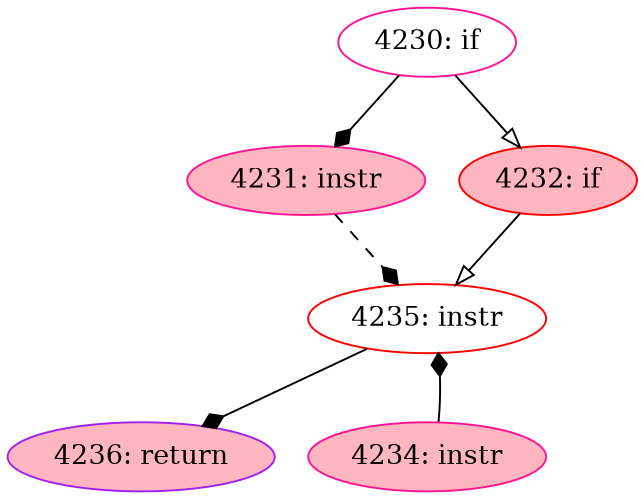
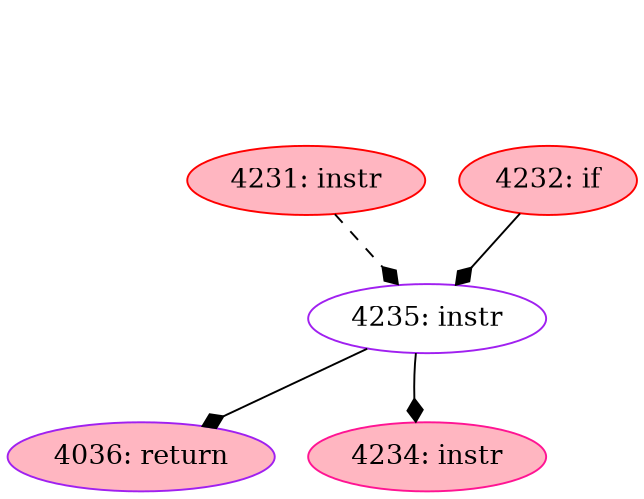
(427, 42) -> none
(306, 180) -> (306, 180)
(494, 242) -> (494, 242)
(427, 319) -> (427, 319)
(440, 399) -> (414, 376)
(141, 457) -> (141, 457)
